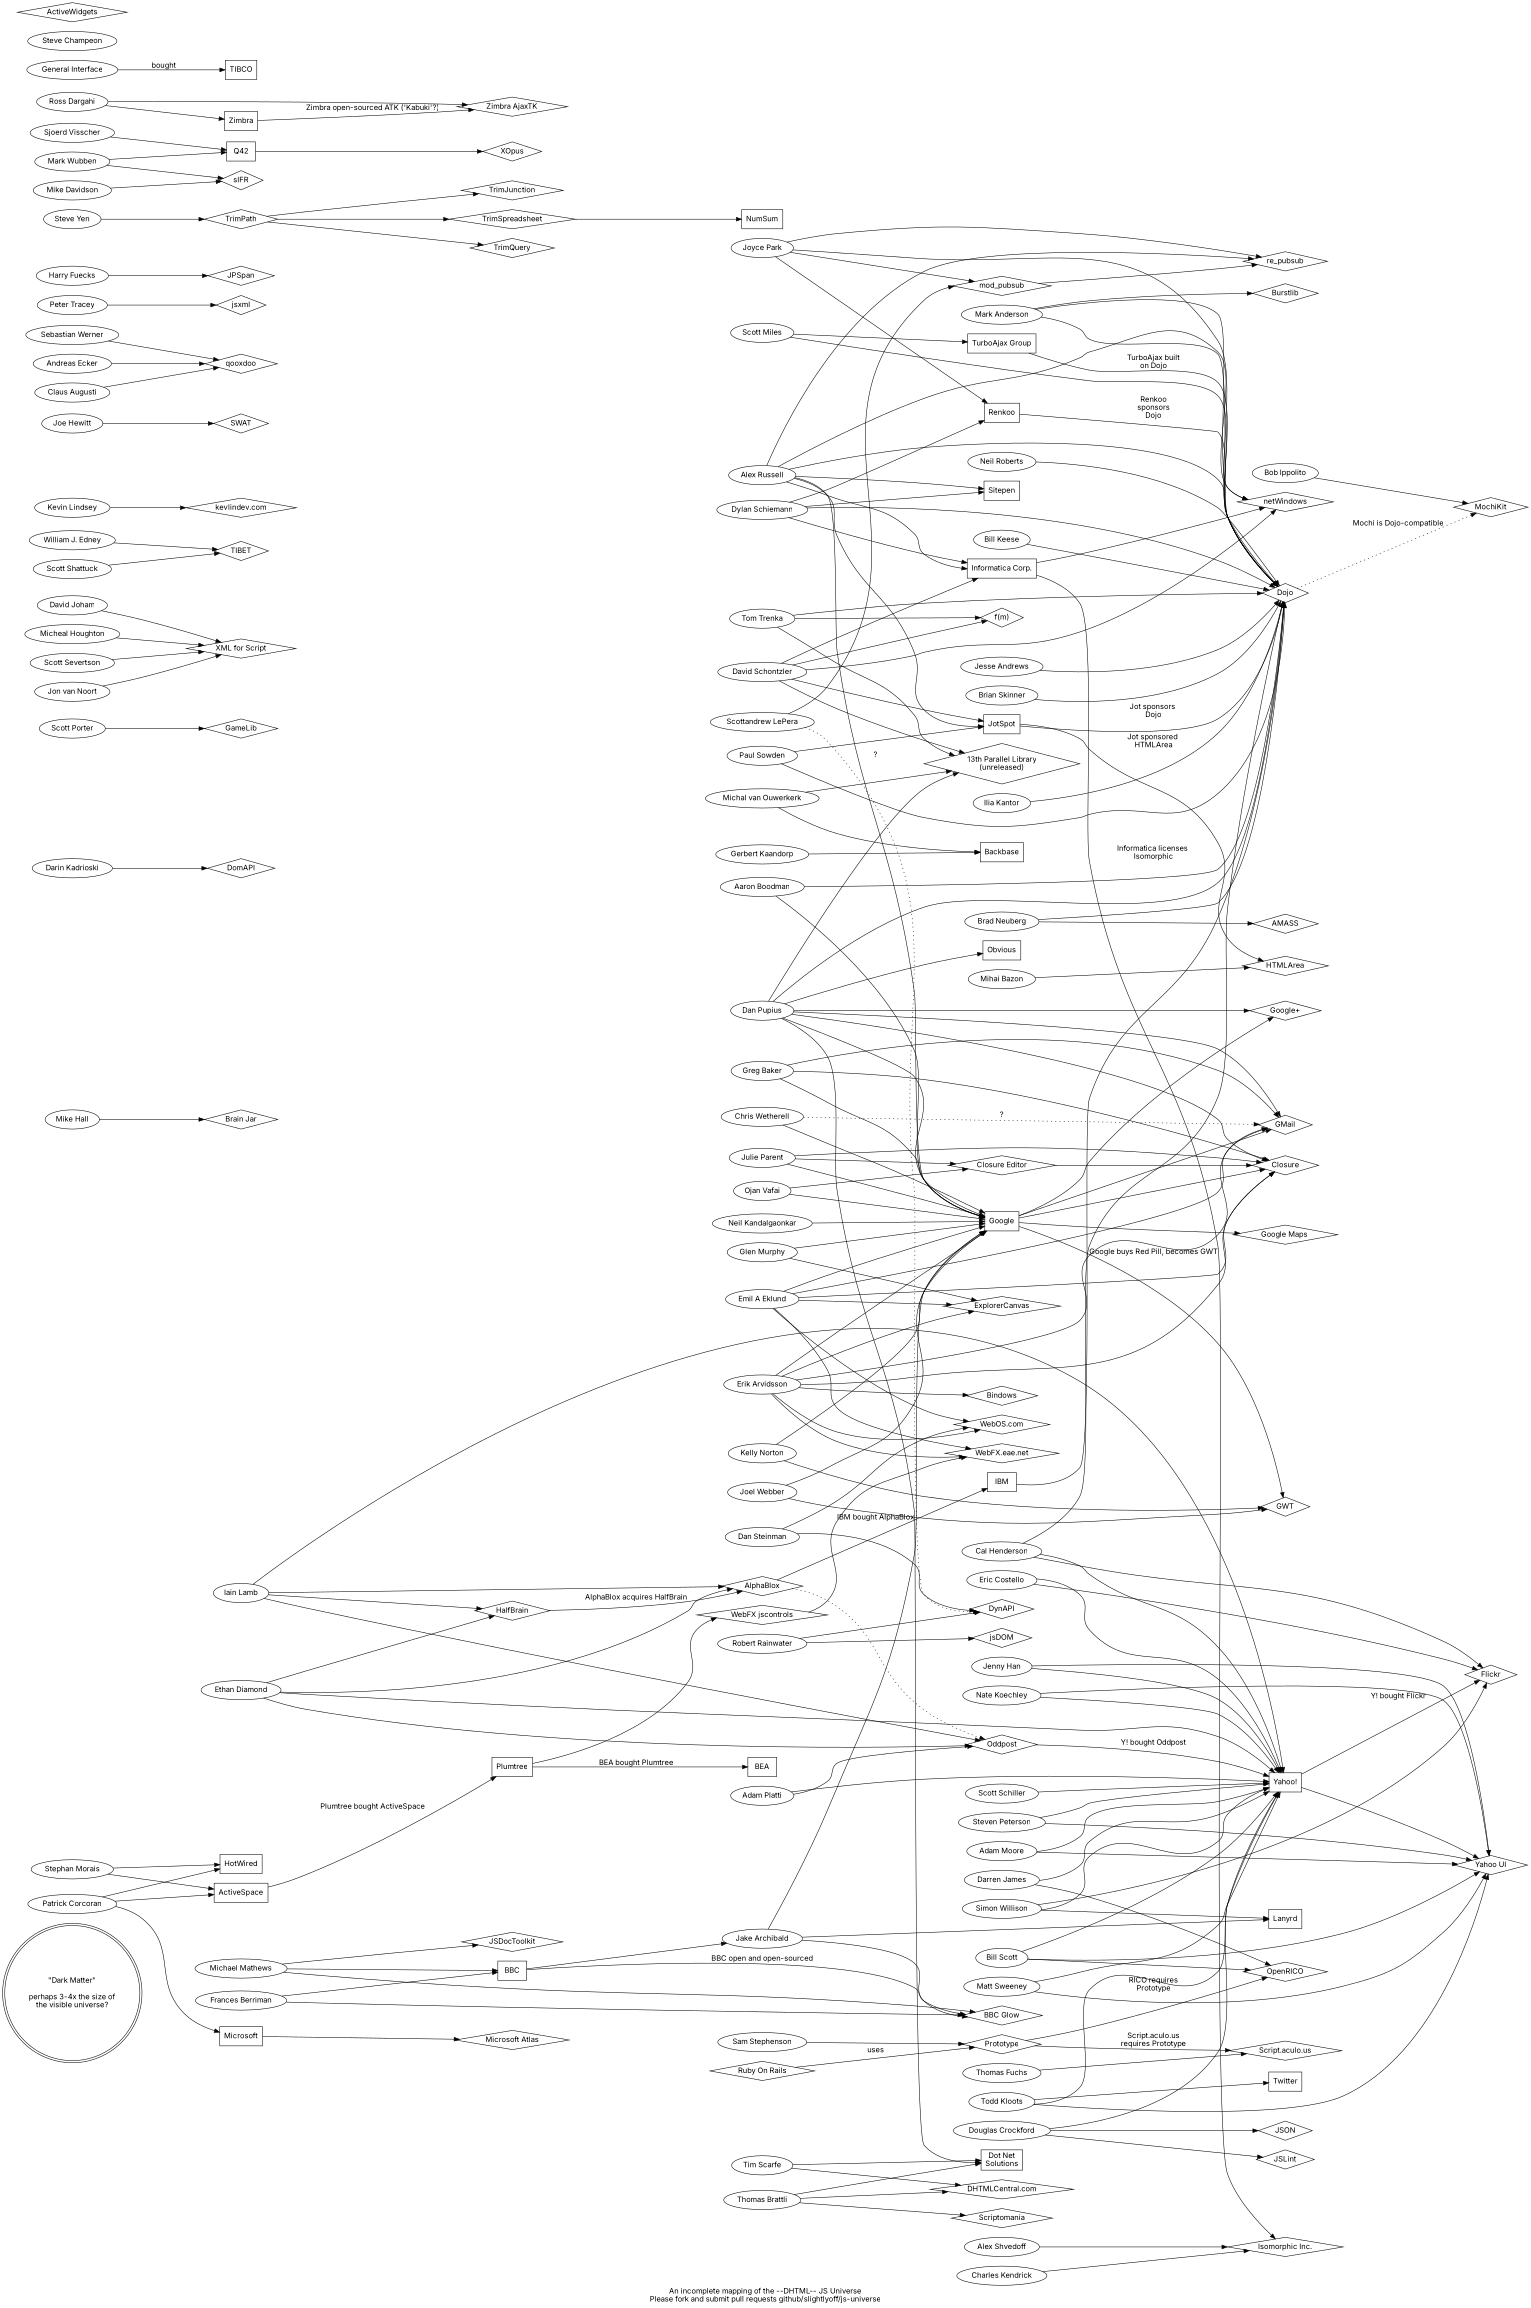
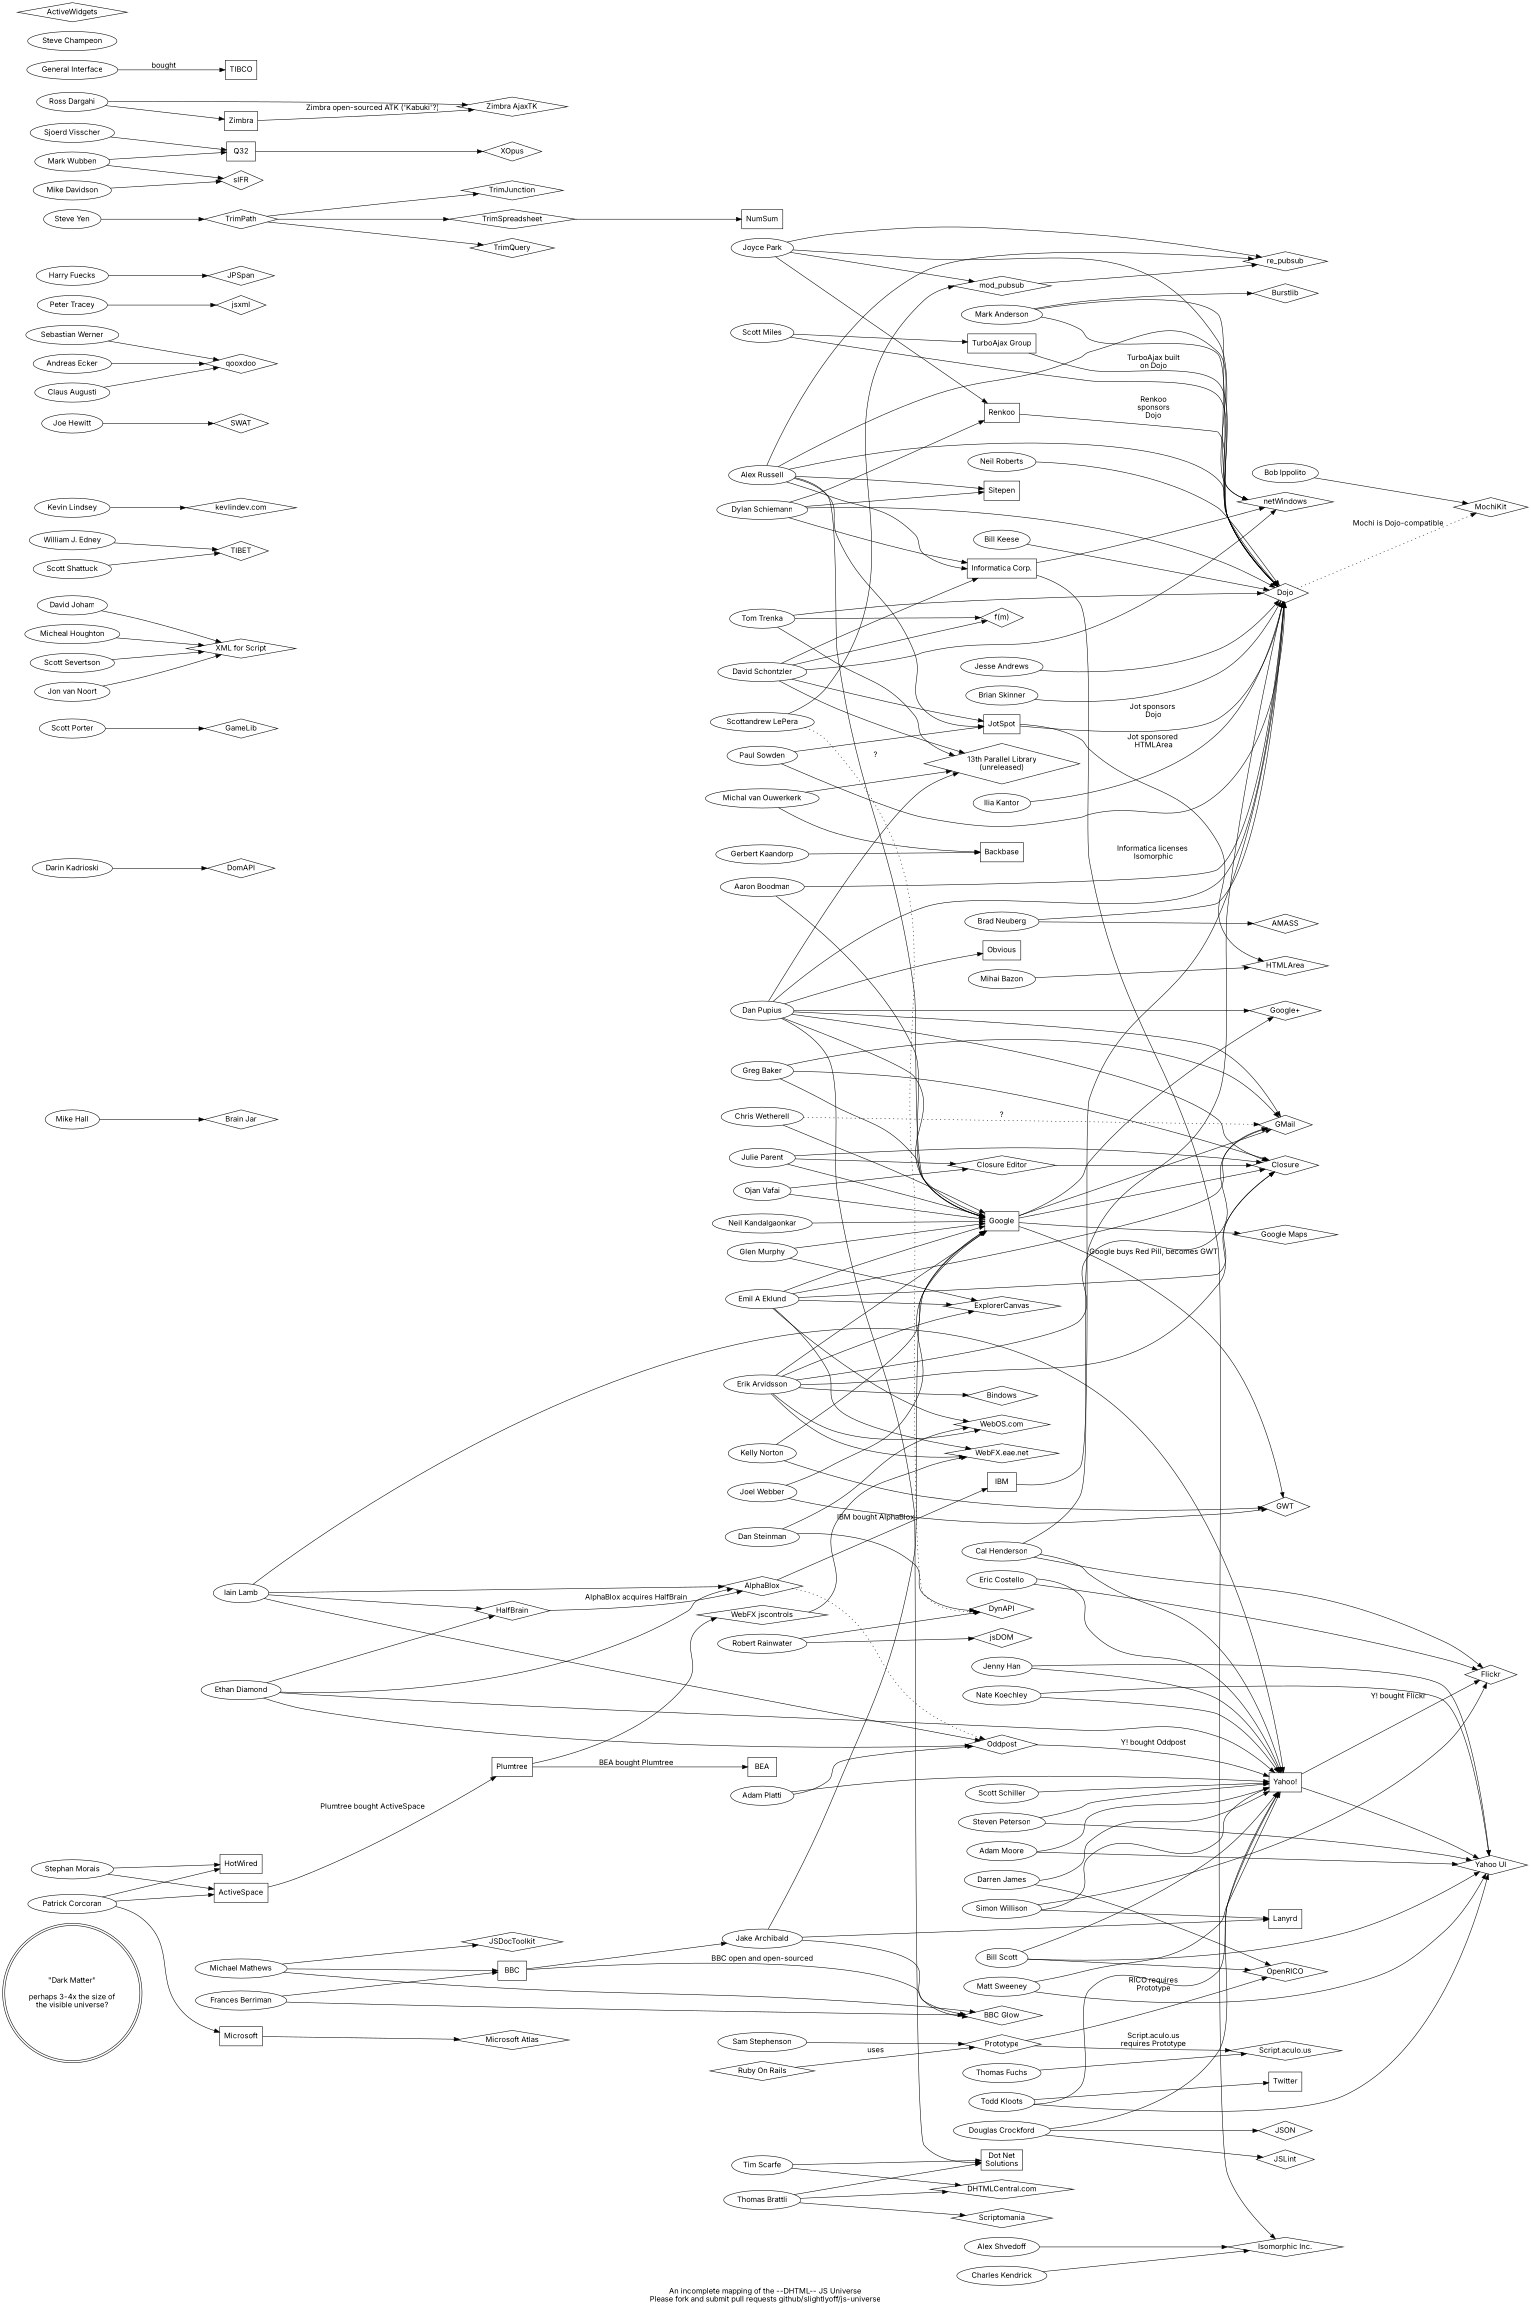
(241, 151) -> (241, 151)
